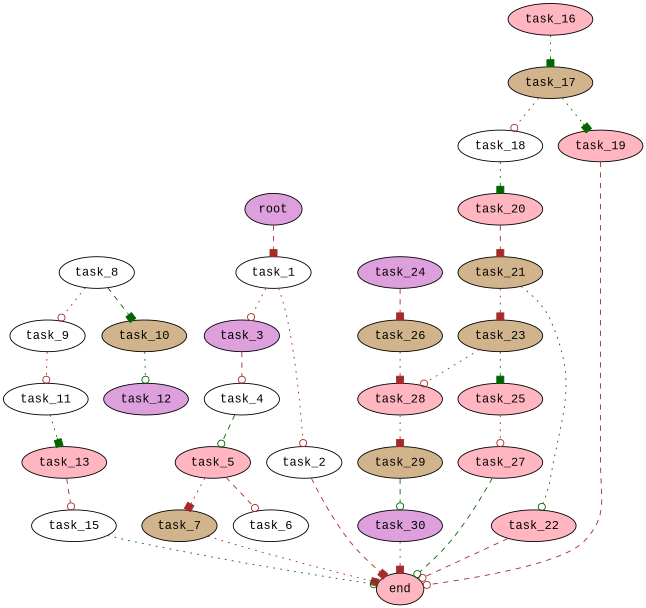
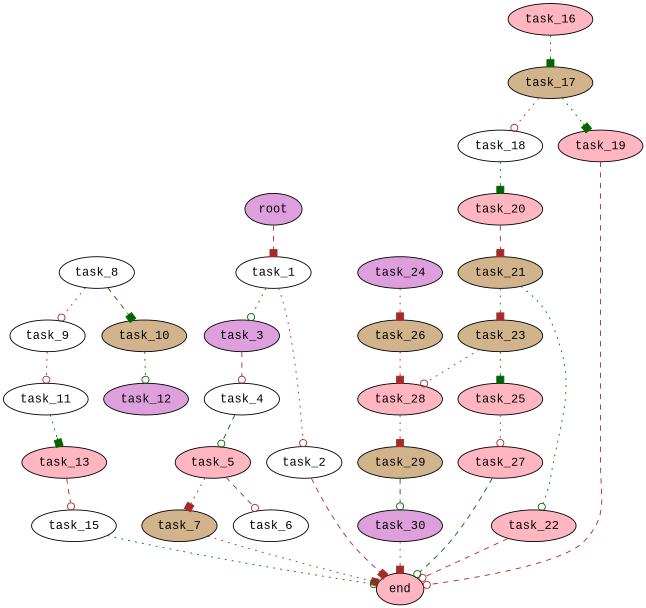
(400, 300) -> (400, 300)
(259, 301) -> (259, 301)
